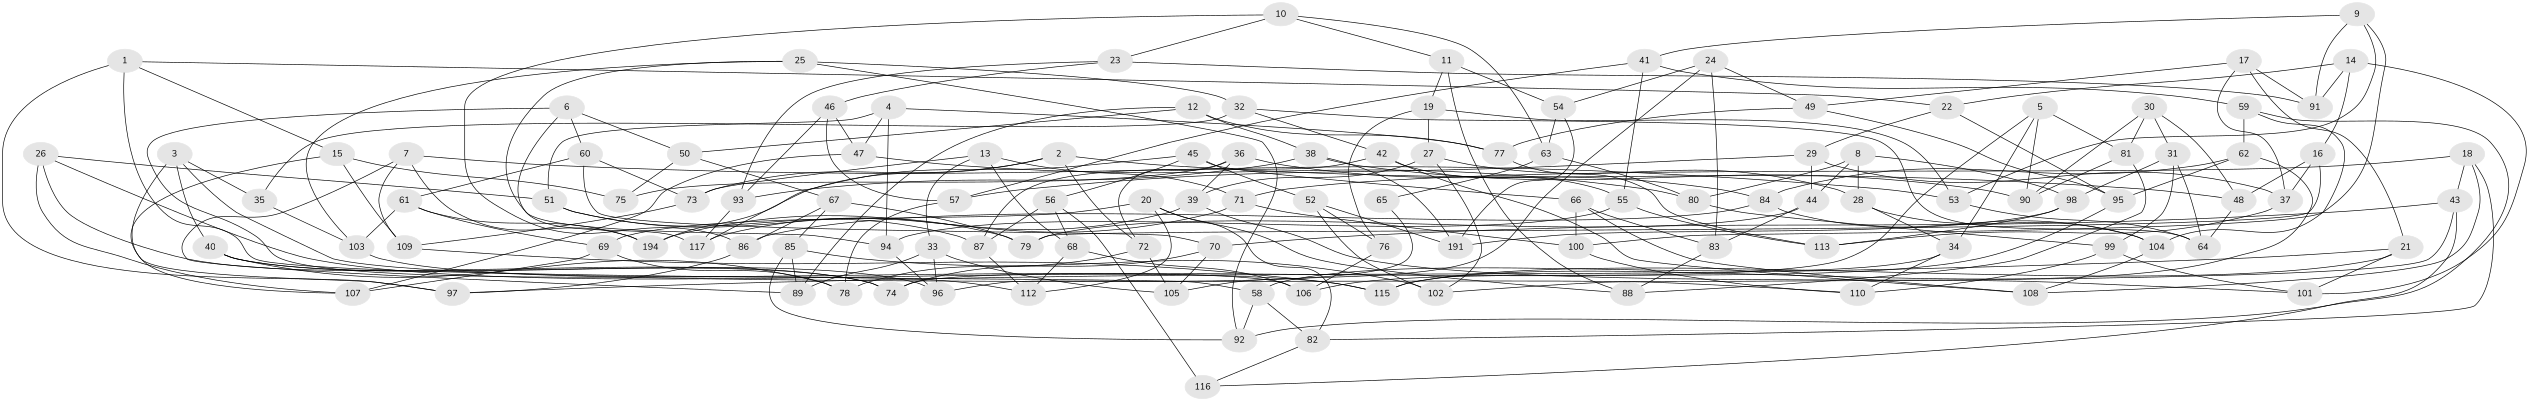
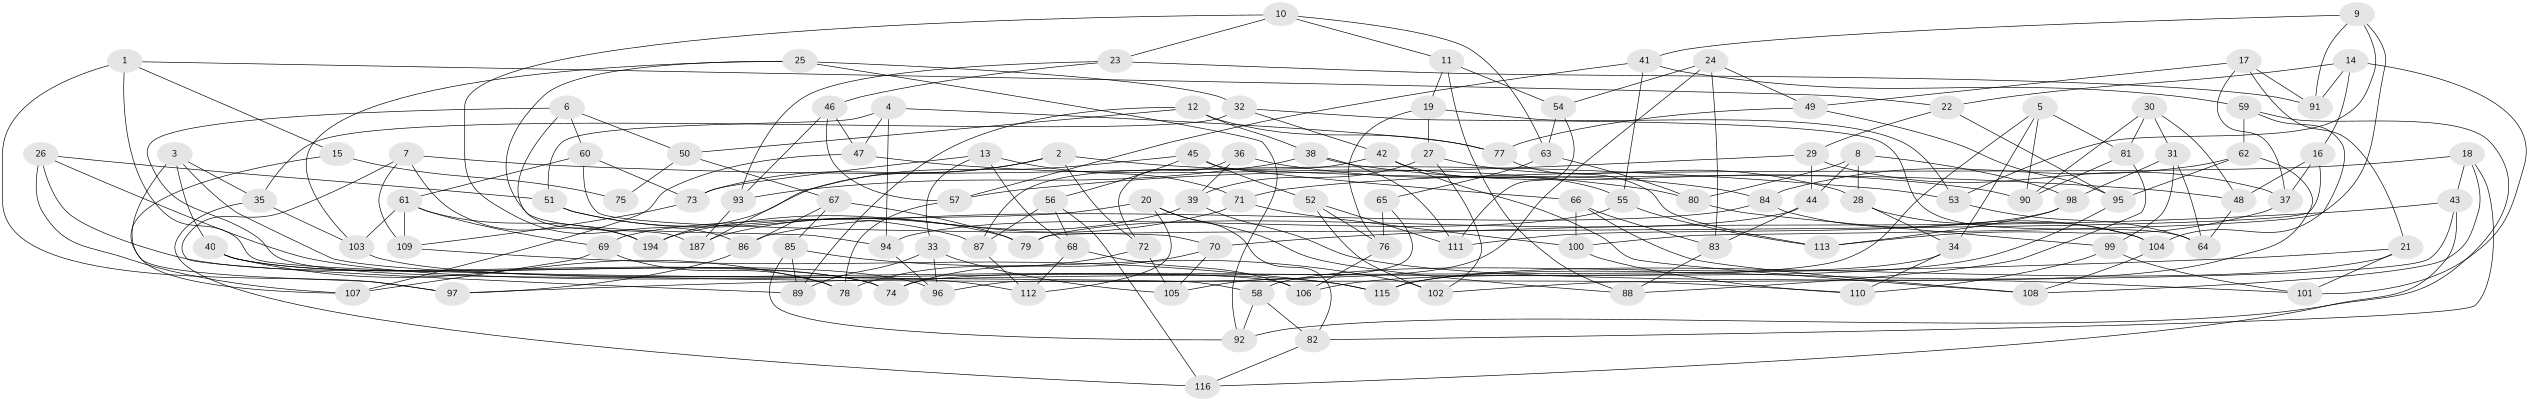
(813, 182) -> none
(368, 202) -> (405, 224)
none -> (1383, 224)
(697, 247) -> (697, 247)
(1456, 247) -> (1456, 247)
none -> (627, 349)
